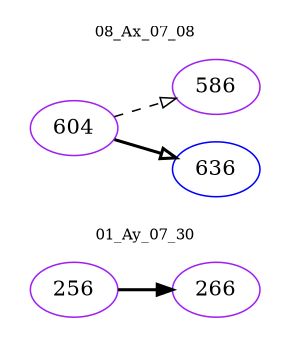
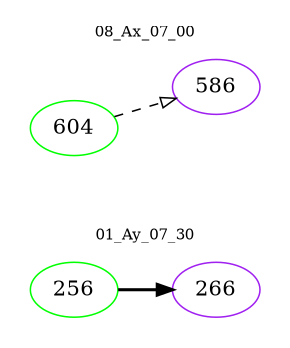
(145, 33) -> (145, 33)
(74, 128) -> (74, 128)
(216, 169) -> none
(74, 290) -> (74, 290)
